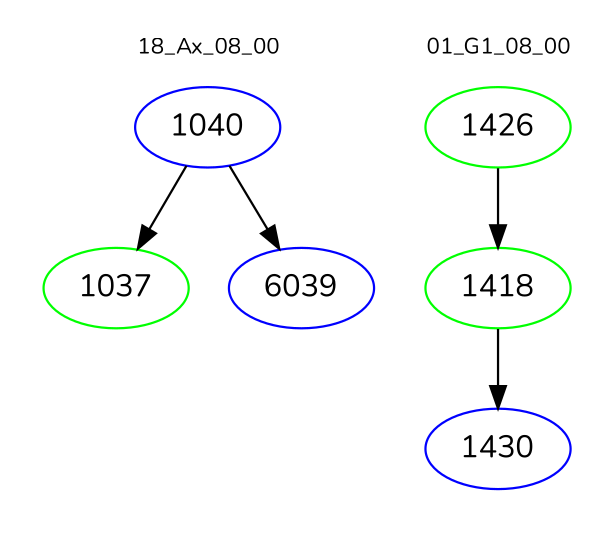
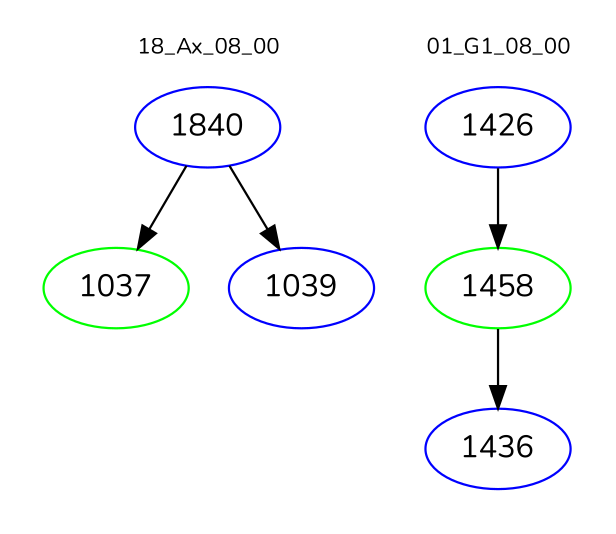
(208, 127) -> (208, 127)
(498, 127) -> (498, 127)
(302, 288) -> (302, 288)
(498, 288) -> (498, 288)
(498, 449) -> (498, 449)
